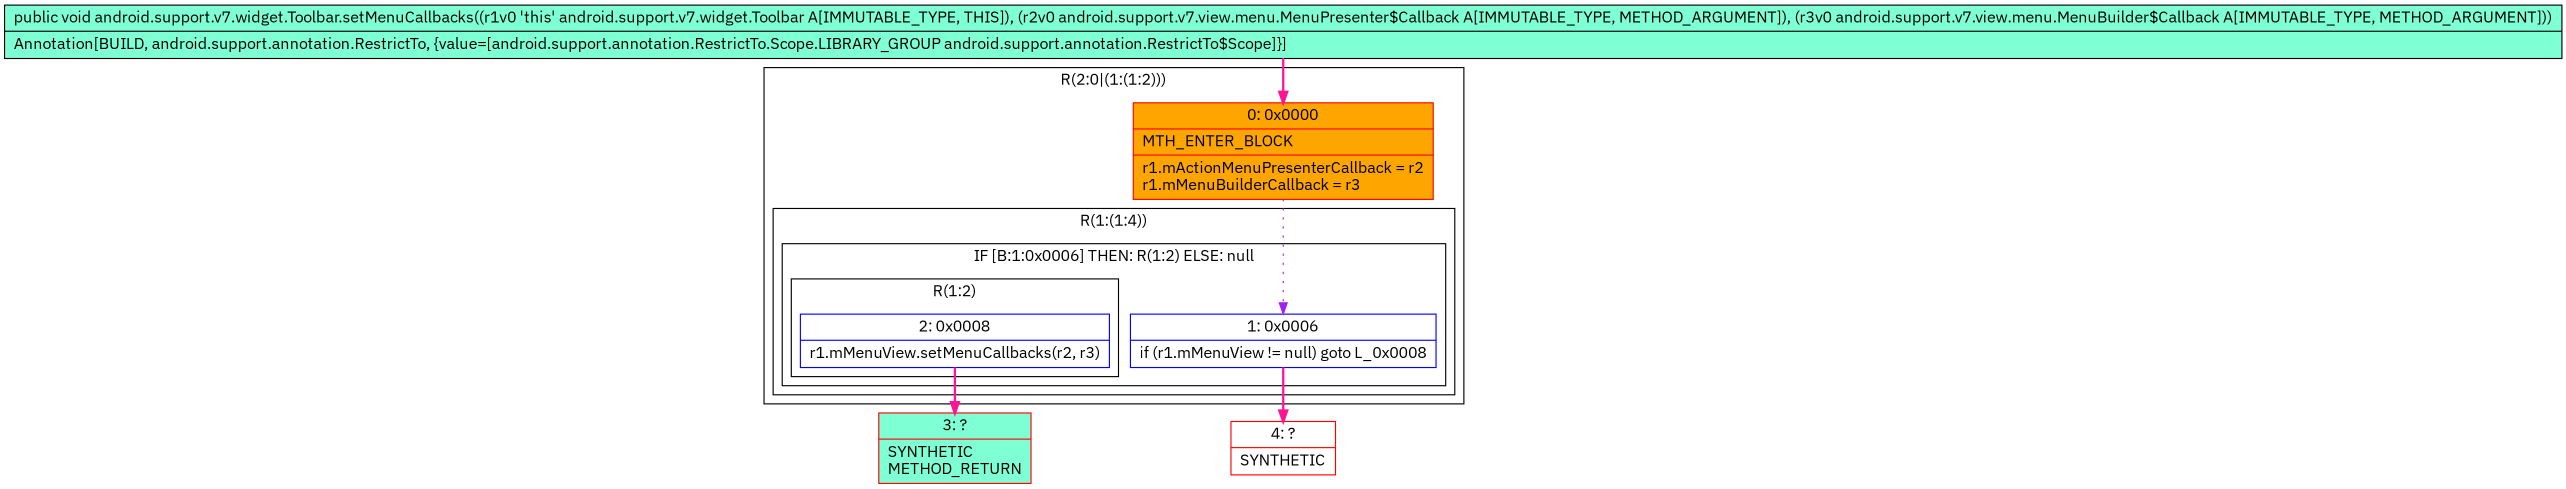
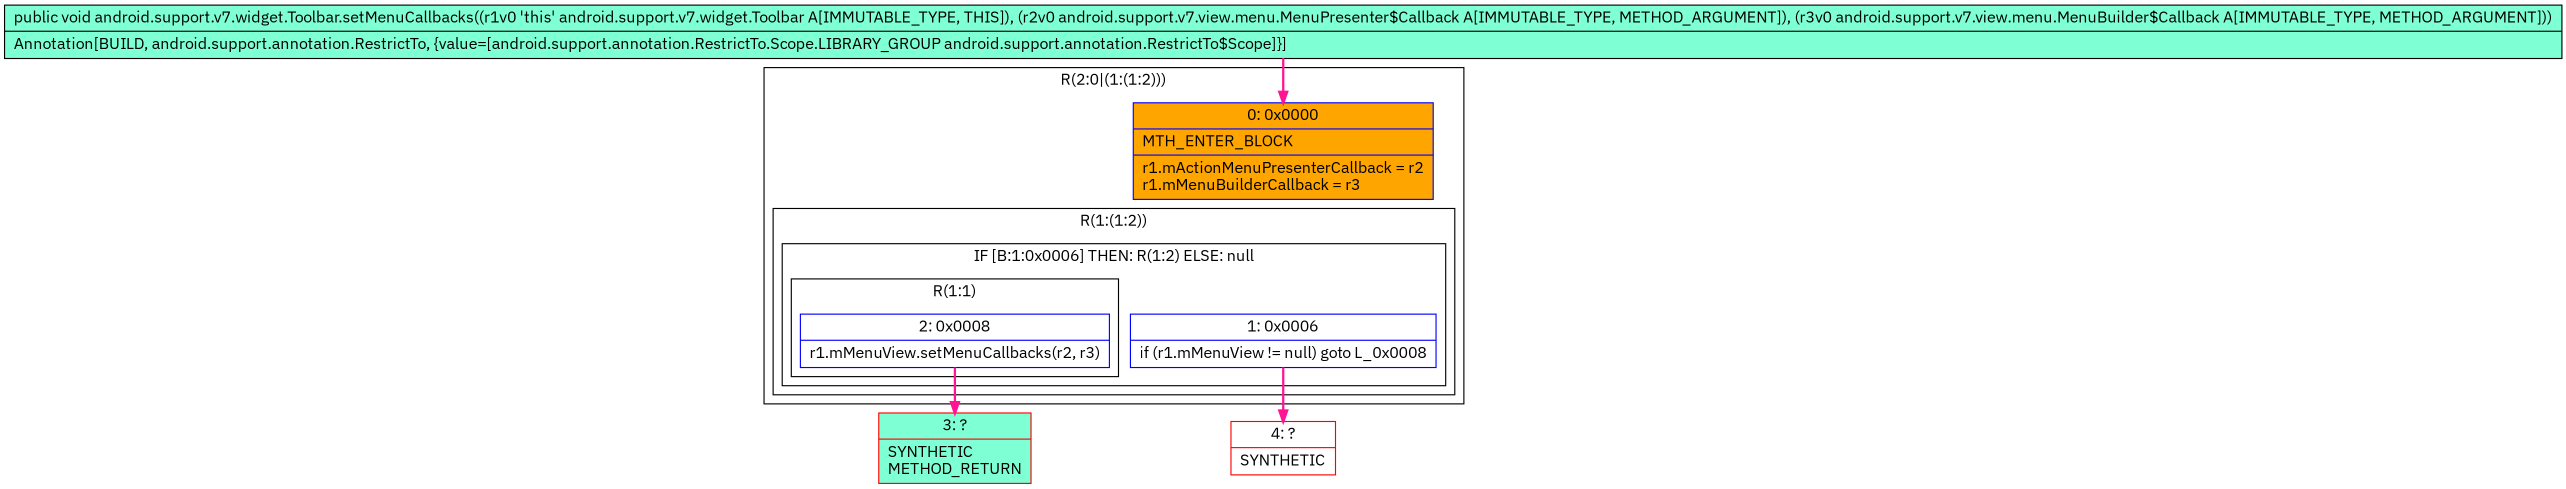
(1283, 151) -> (1283, 151)
(1114, 222) -> (1114, 222)
(1283, 251) -> none
(955, 292) -> (955, 292)
